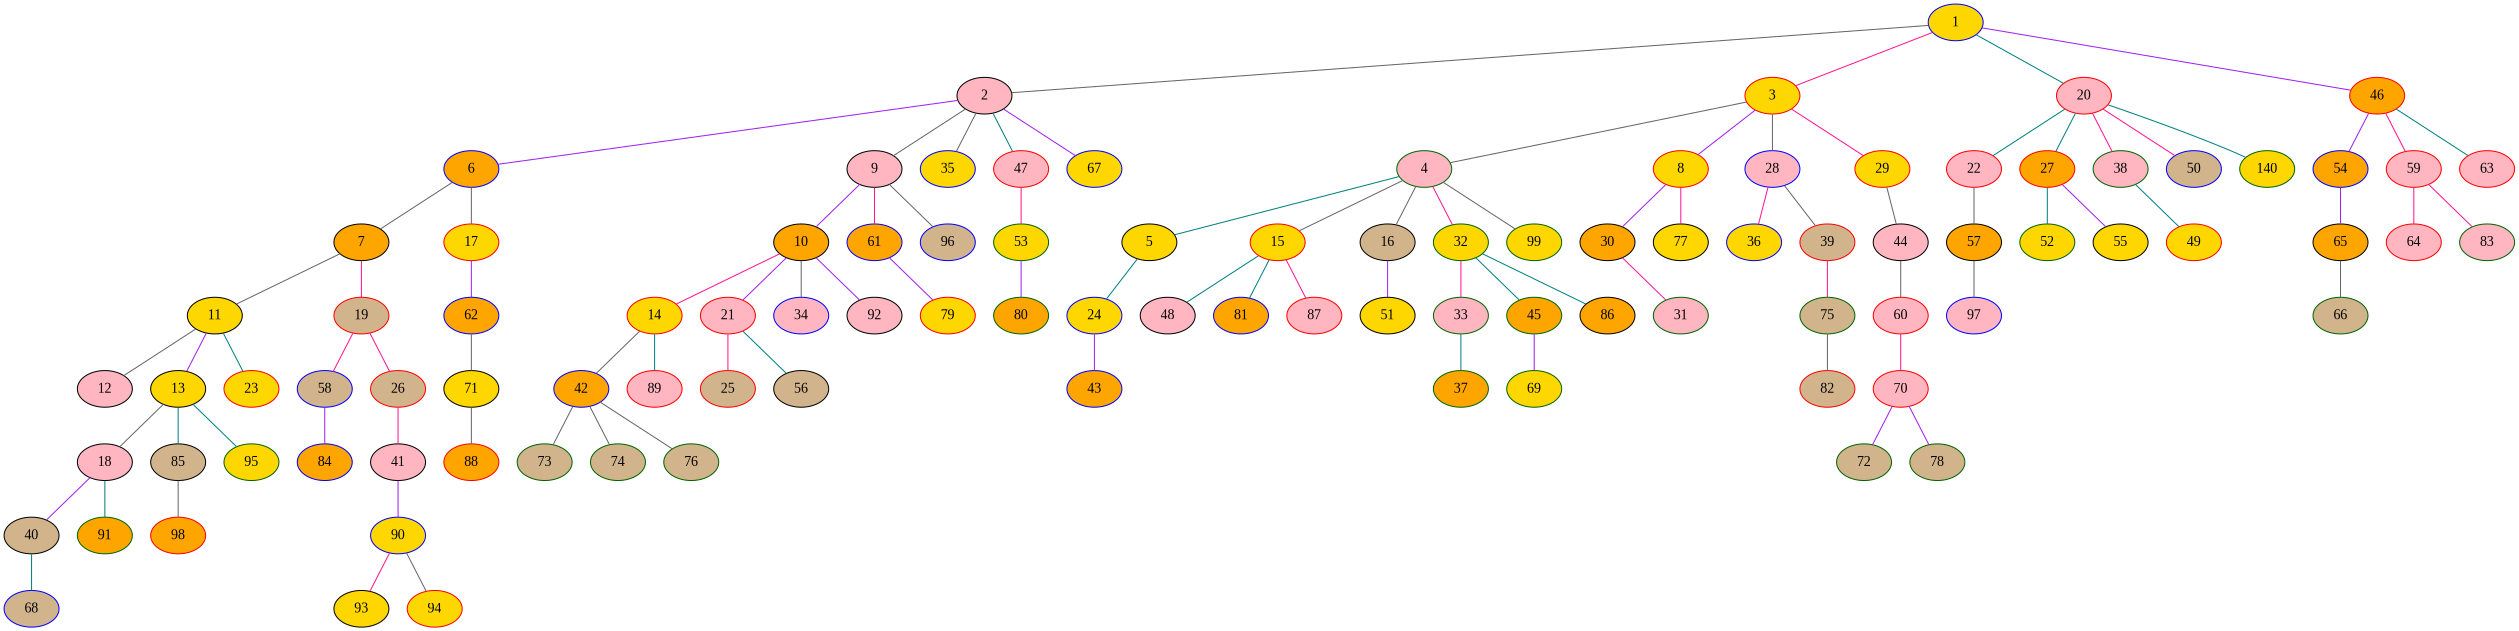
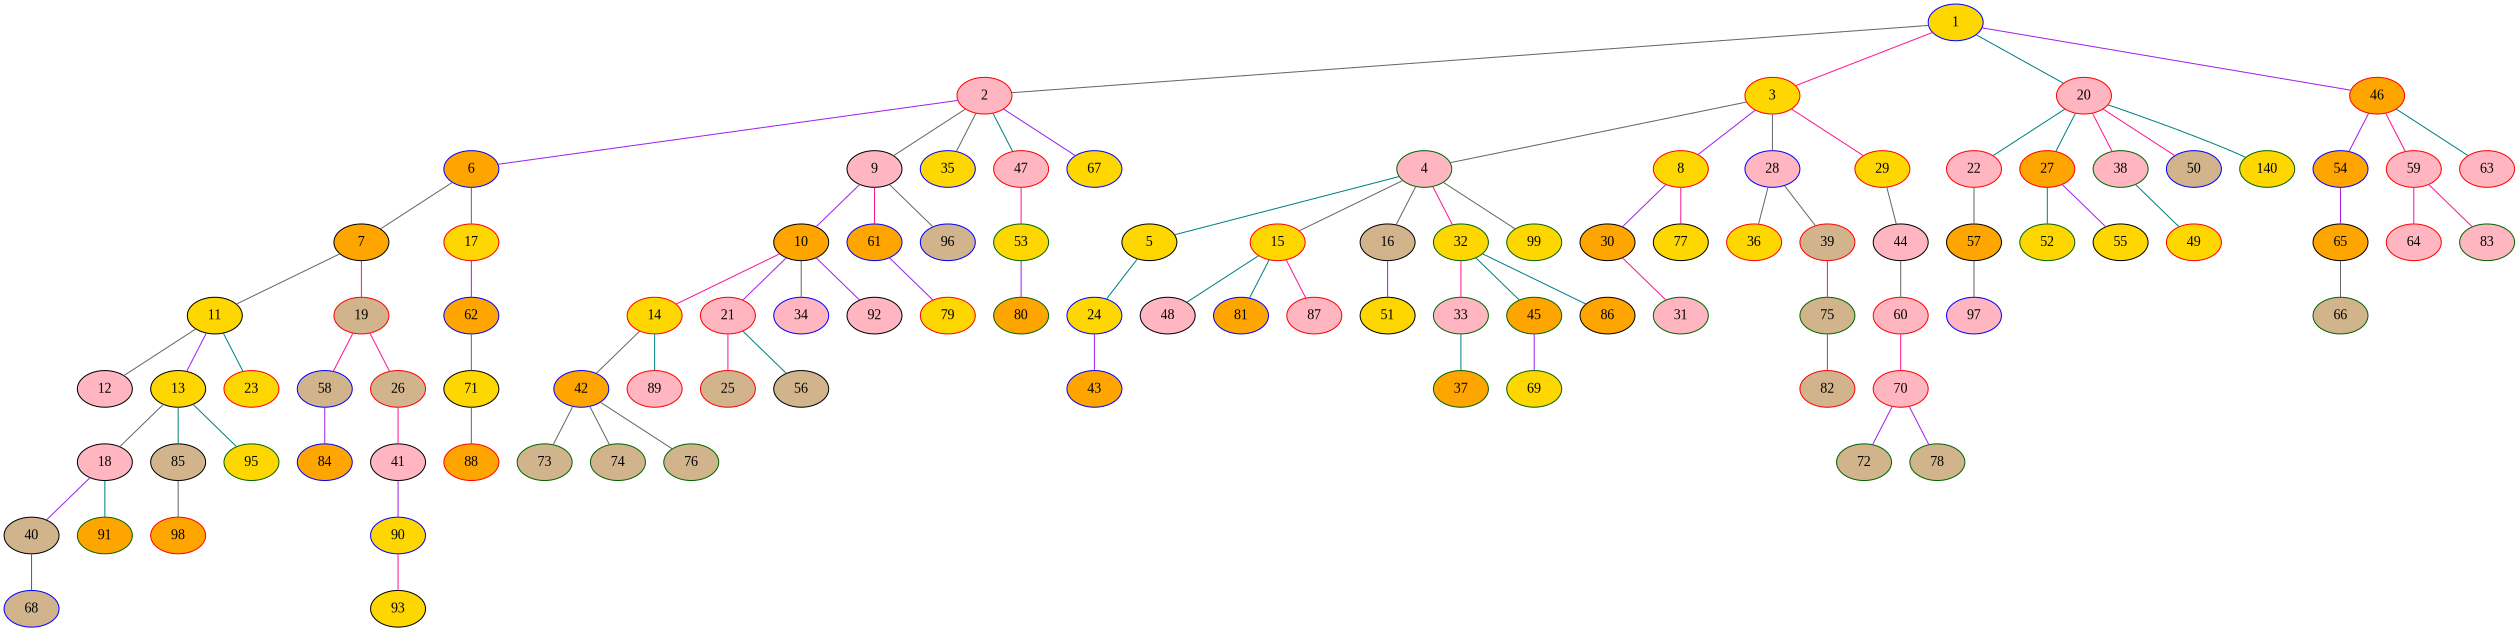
(984, 96) -> (984, 96)
(1763, 206) -> (1763, 206)
(1754, 242) -> (1754, 242)
(435, 609) -> none
